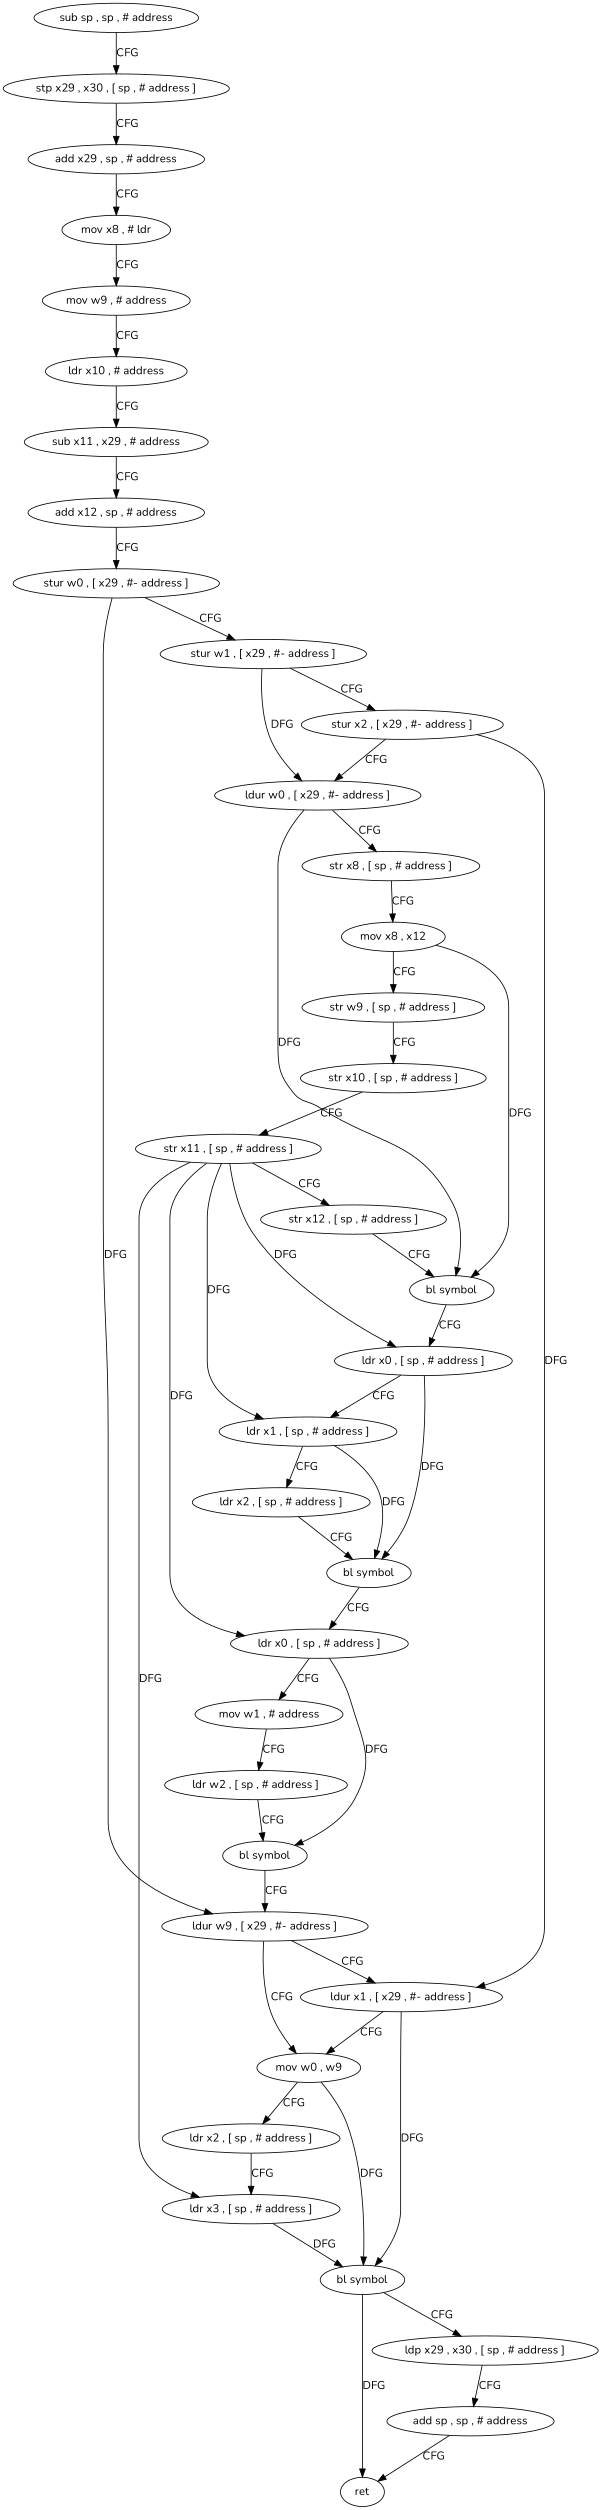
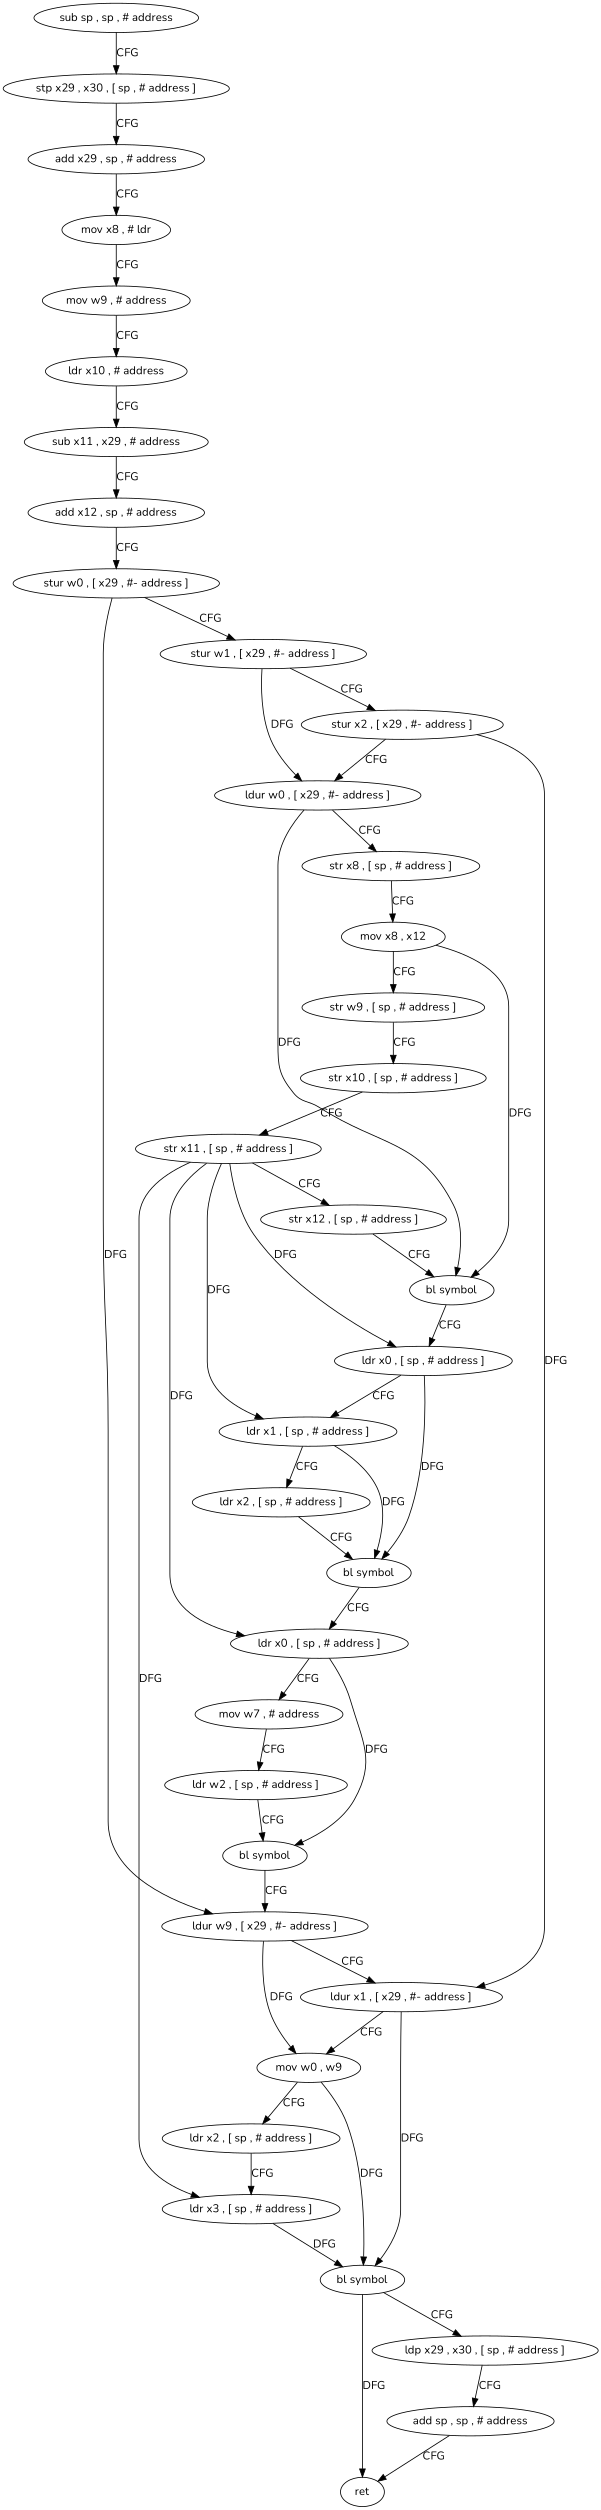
(269, 1714) -> (269, 1714)
(282, 1997) -> (282, 1997)
